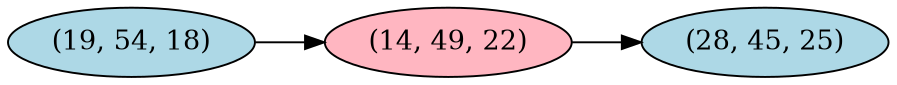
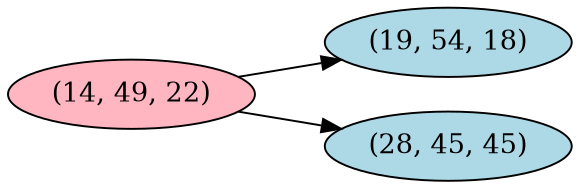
(280, 42) -> (280, 70)
(765, 42) -> (448, 146)
